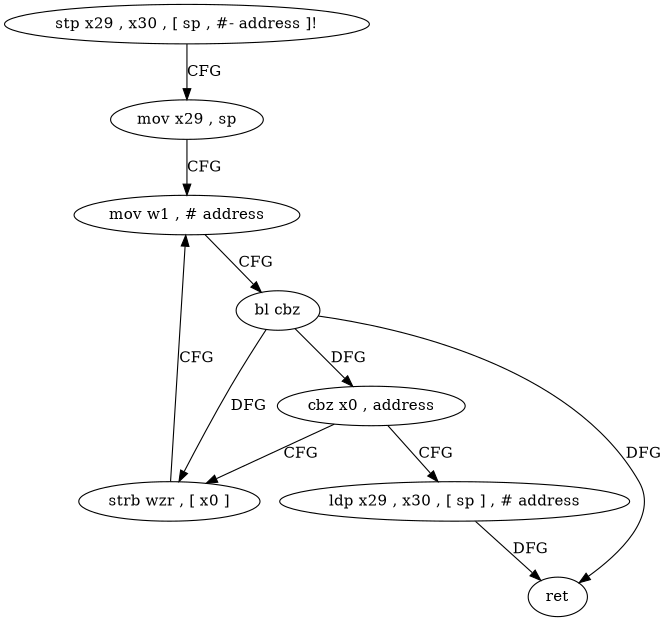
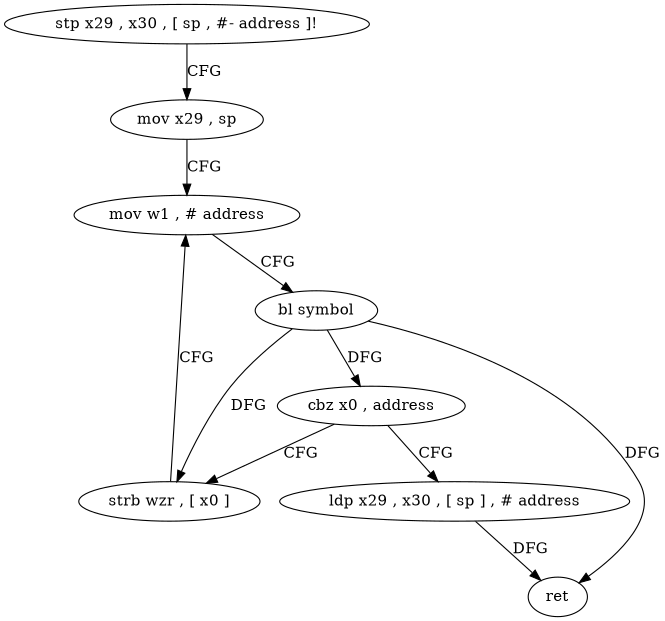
(278, 311) -> (316, 311)
